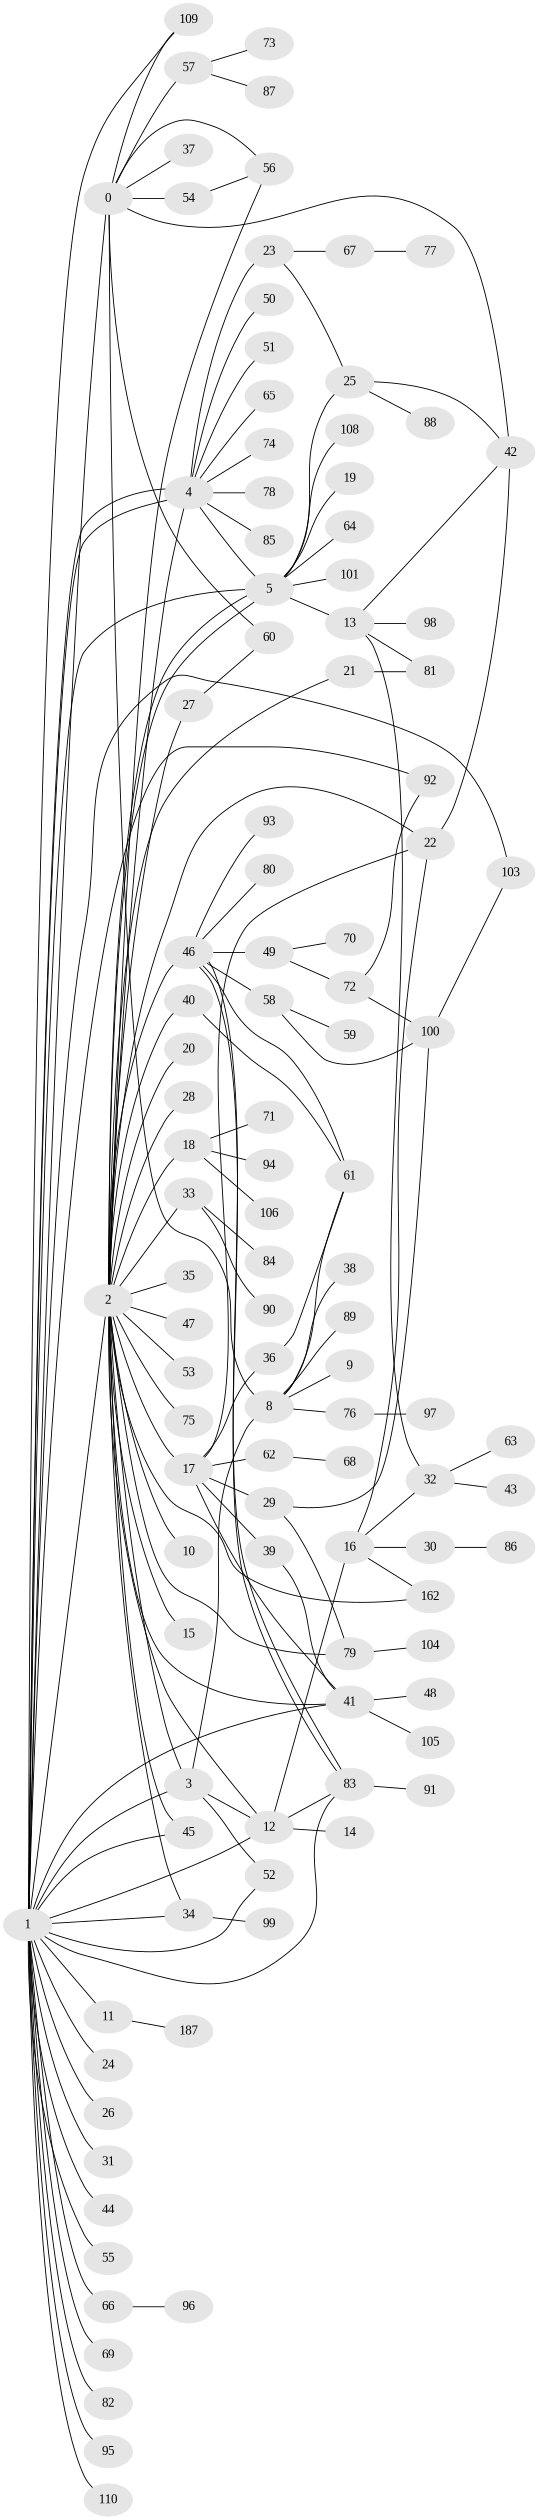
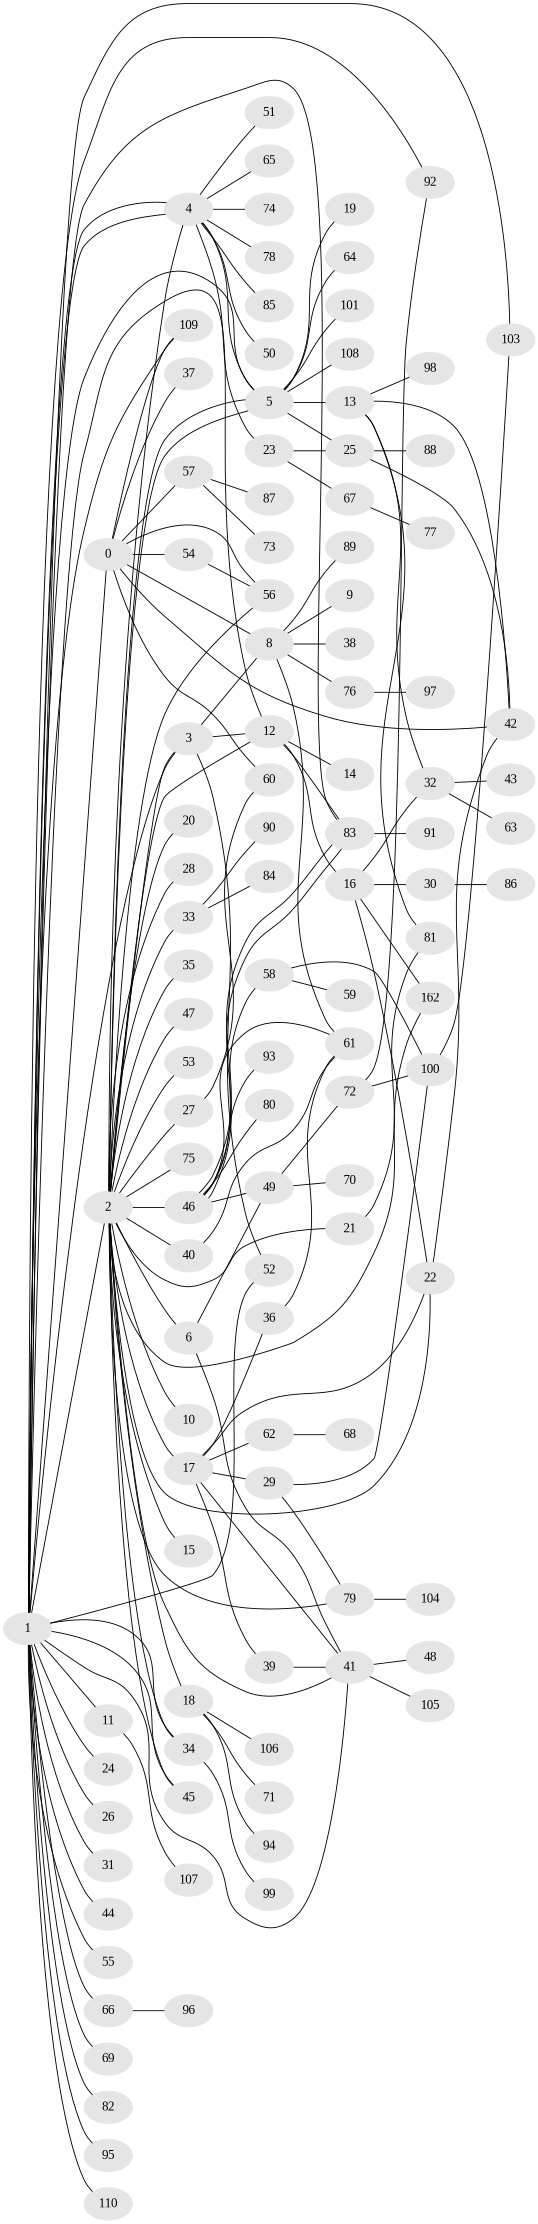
none -> (189, 1338)
(189, 2031) -> (189, 1880)
